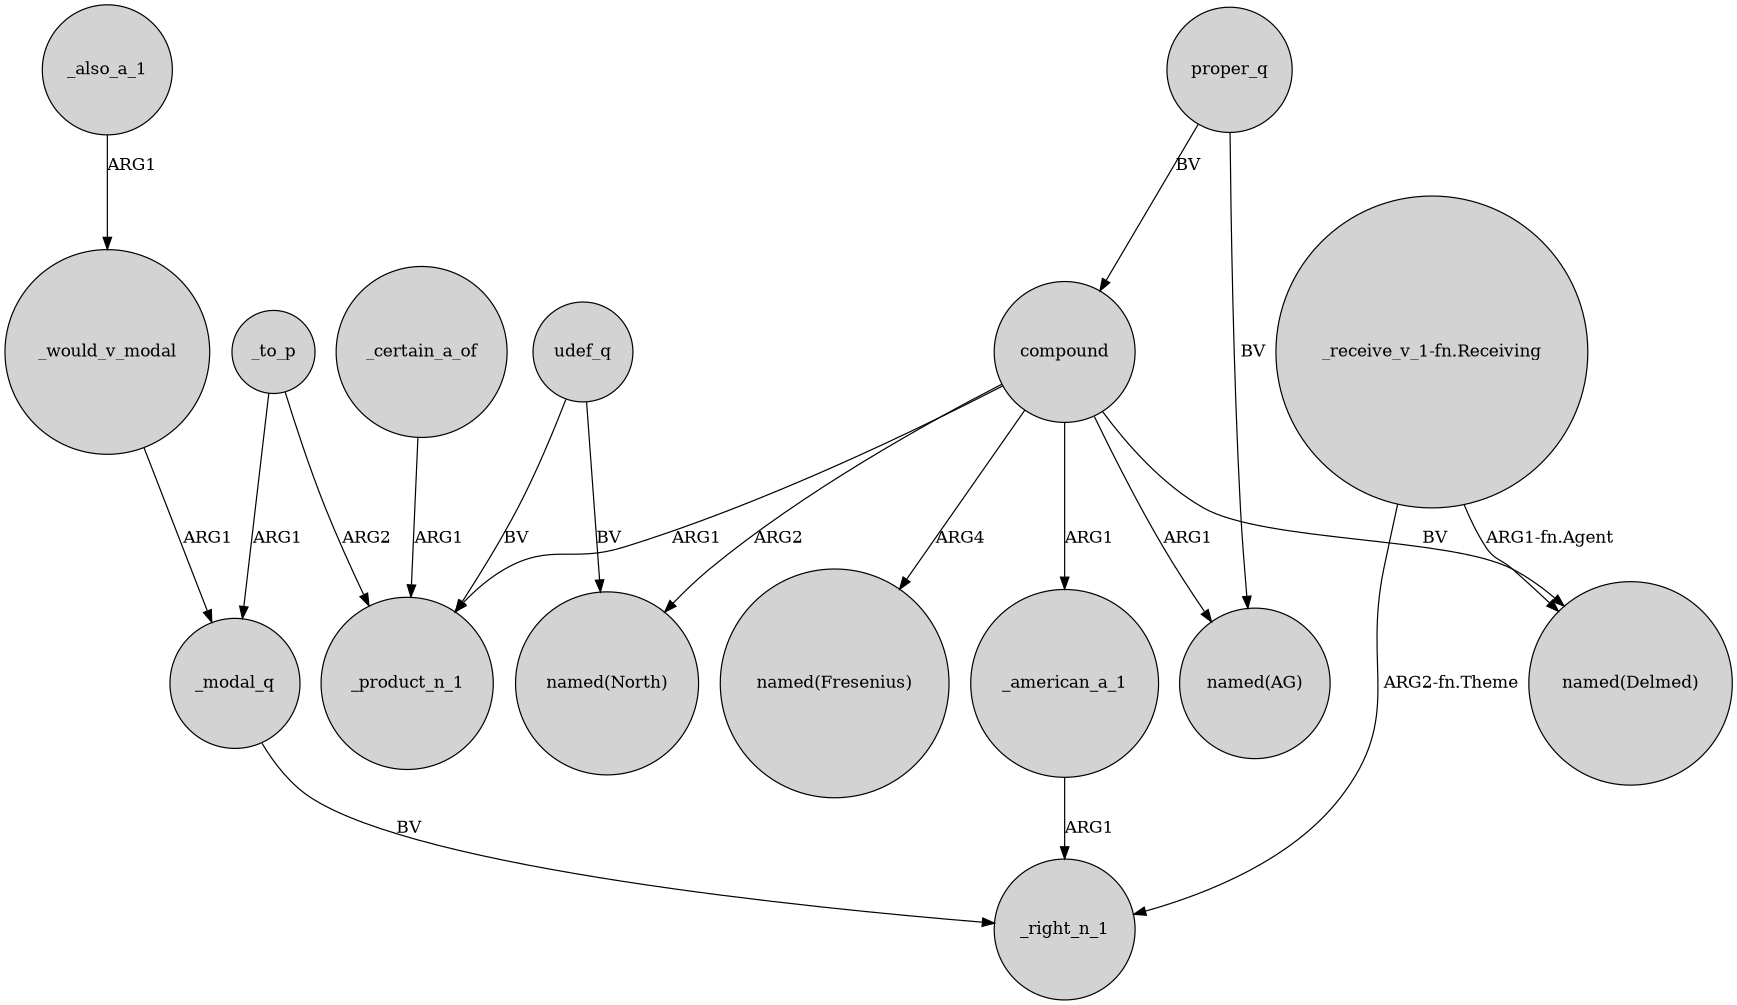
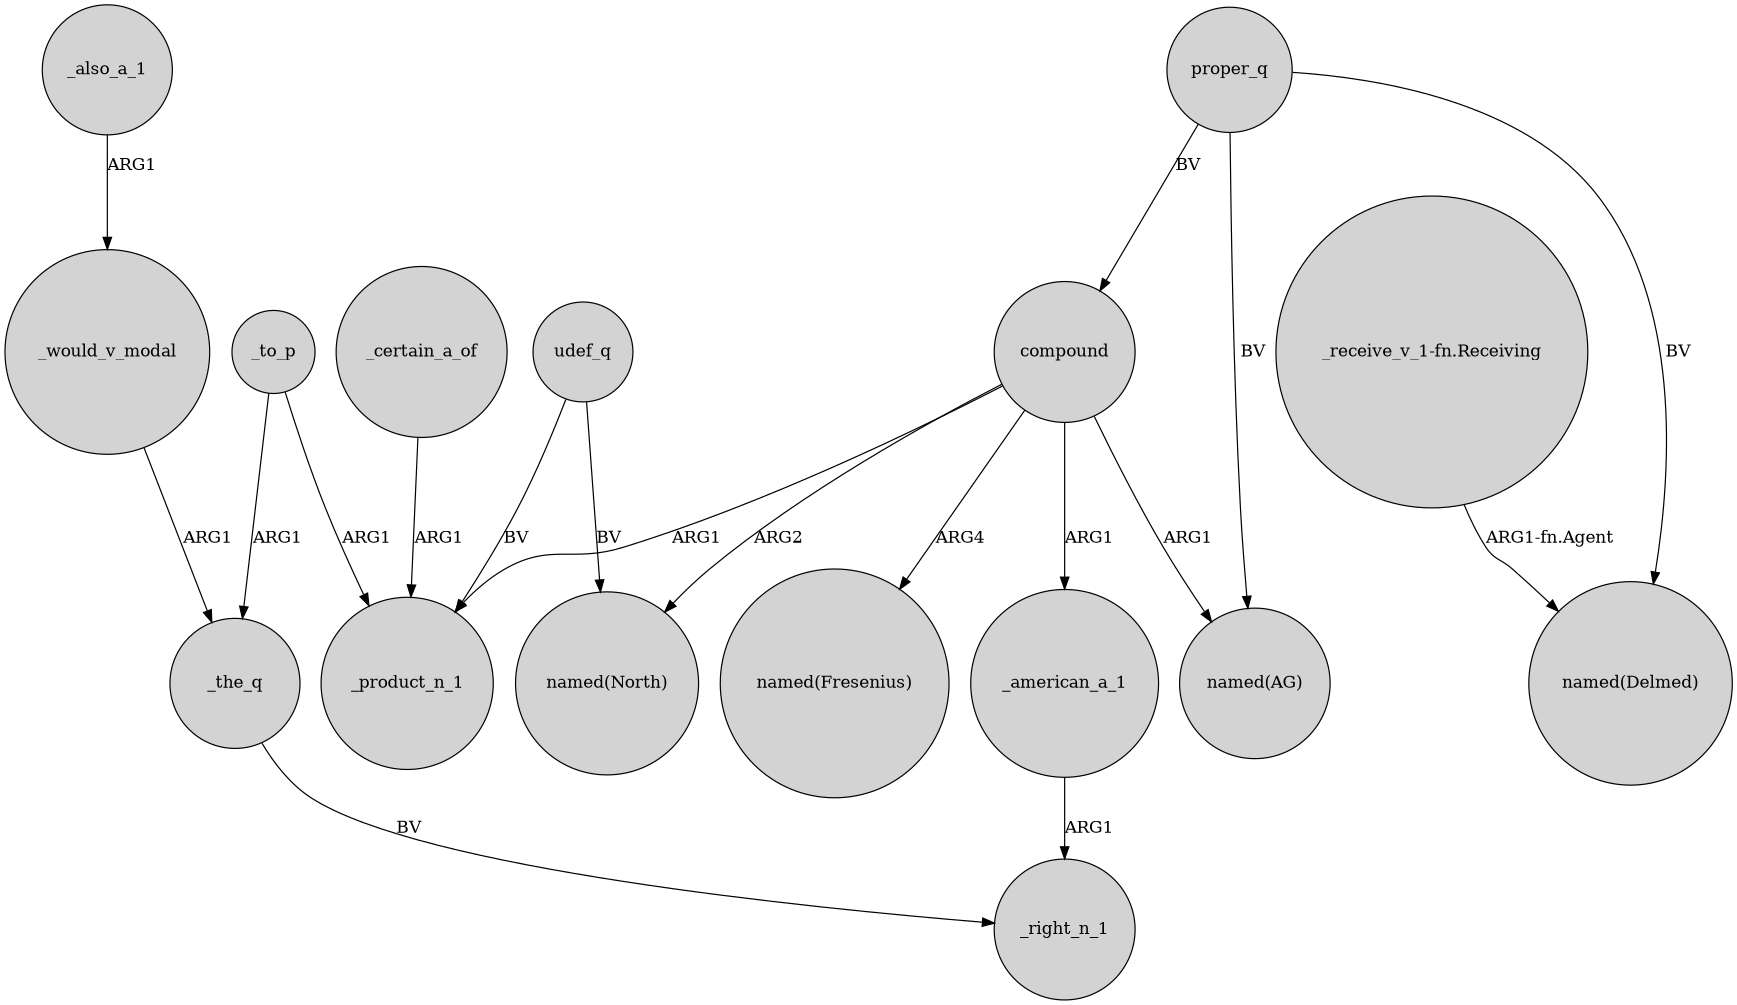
(1314, 534) -> (1612, 218)
(367, 538) -> (367, 538)
(235, 683) -> (235, 683)
(1361, 766) -> none
